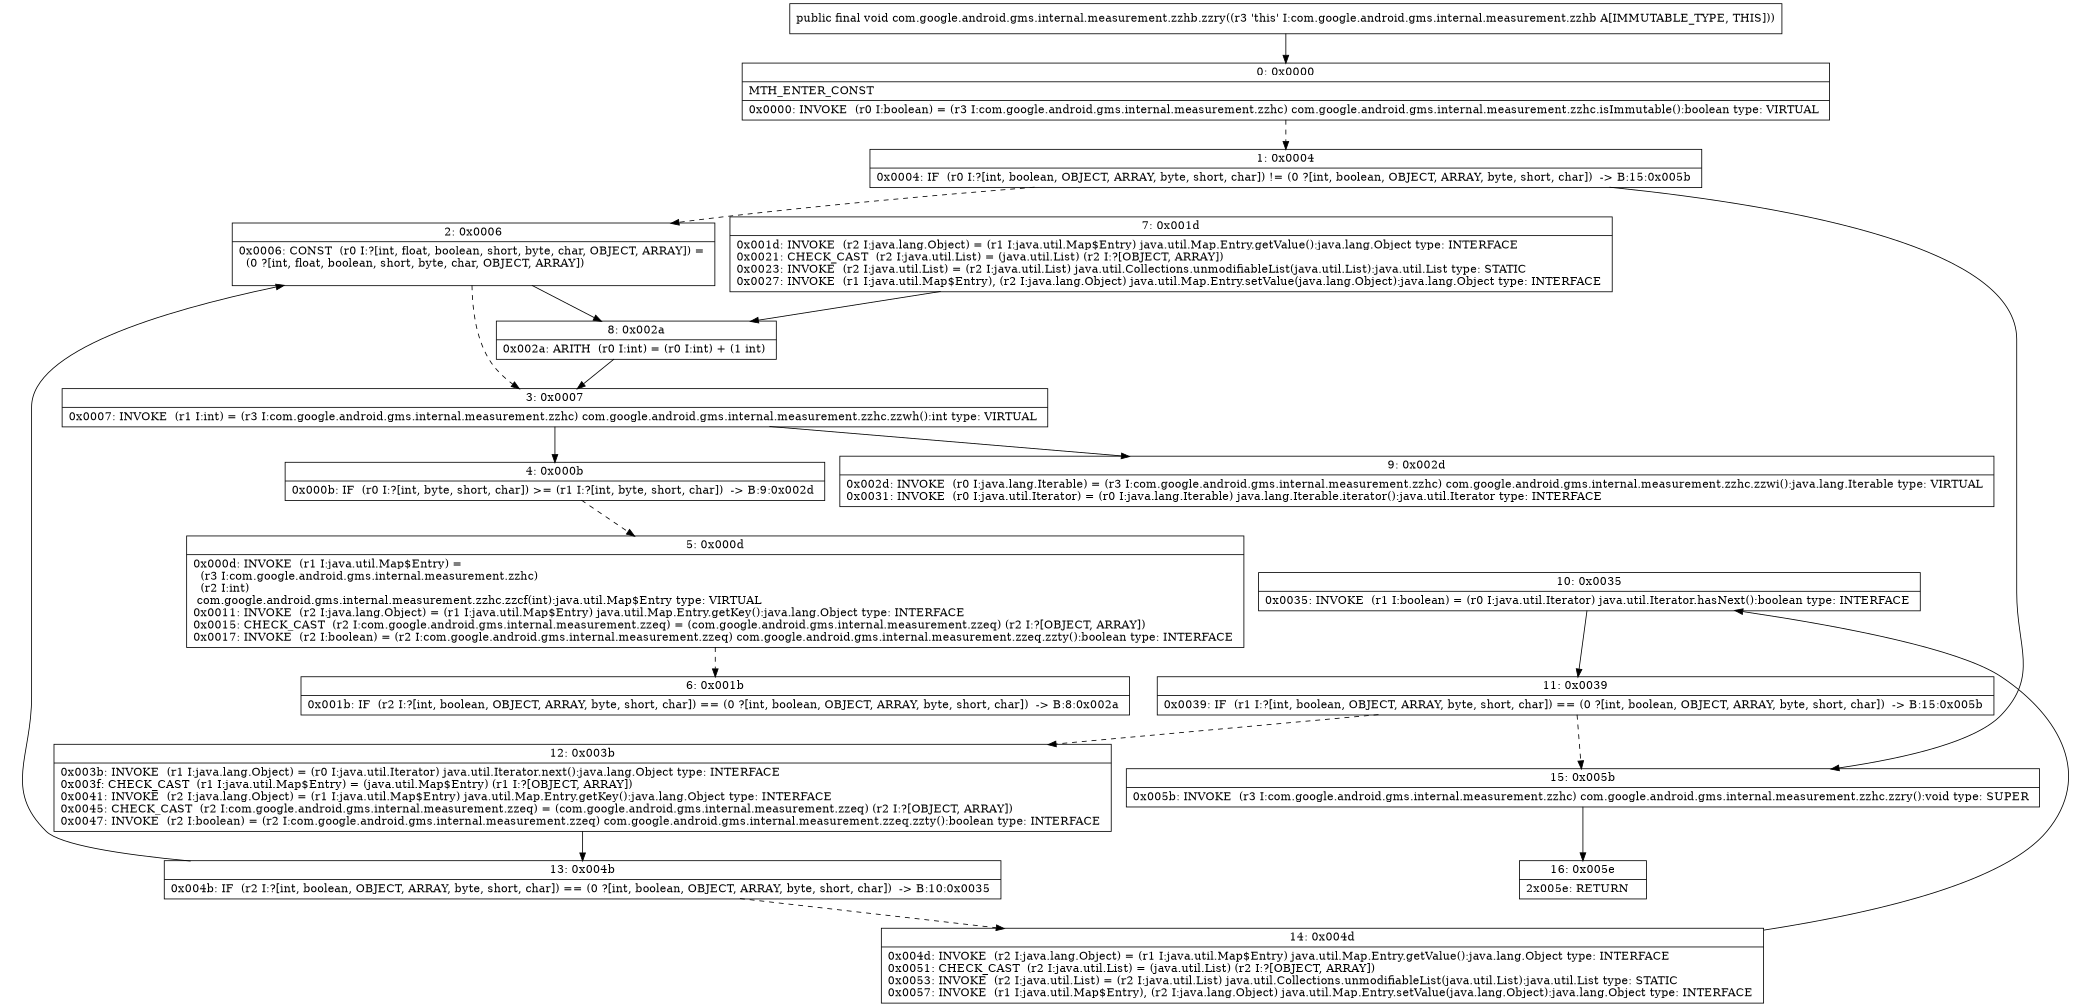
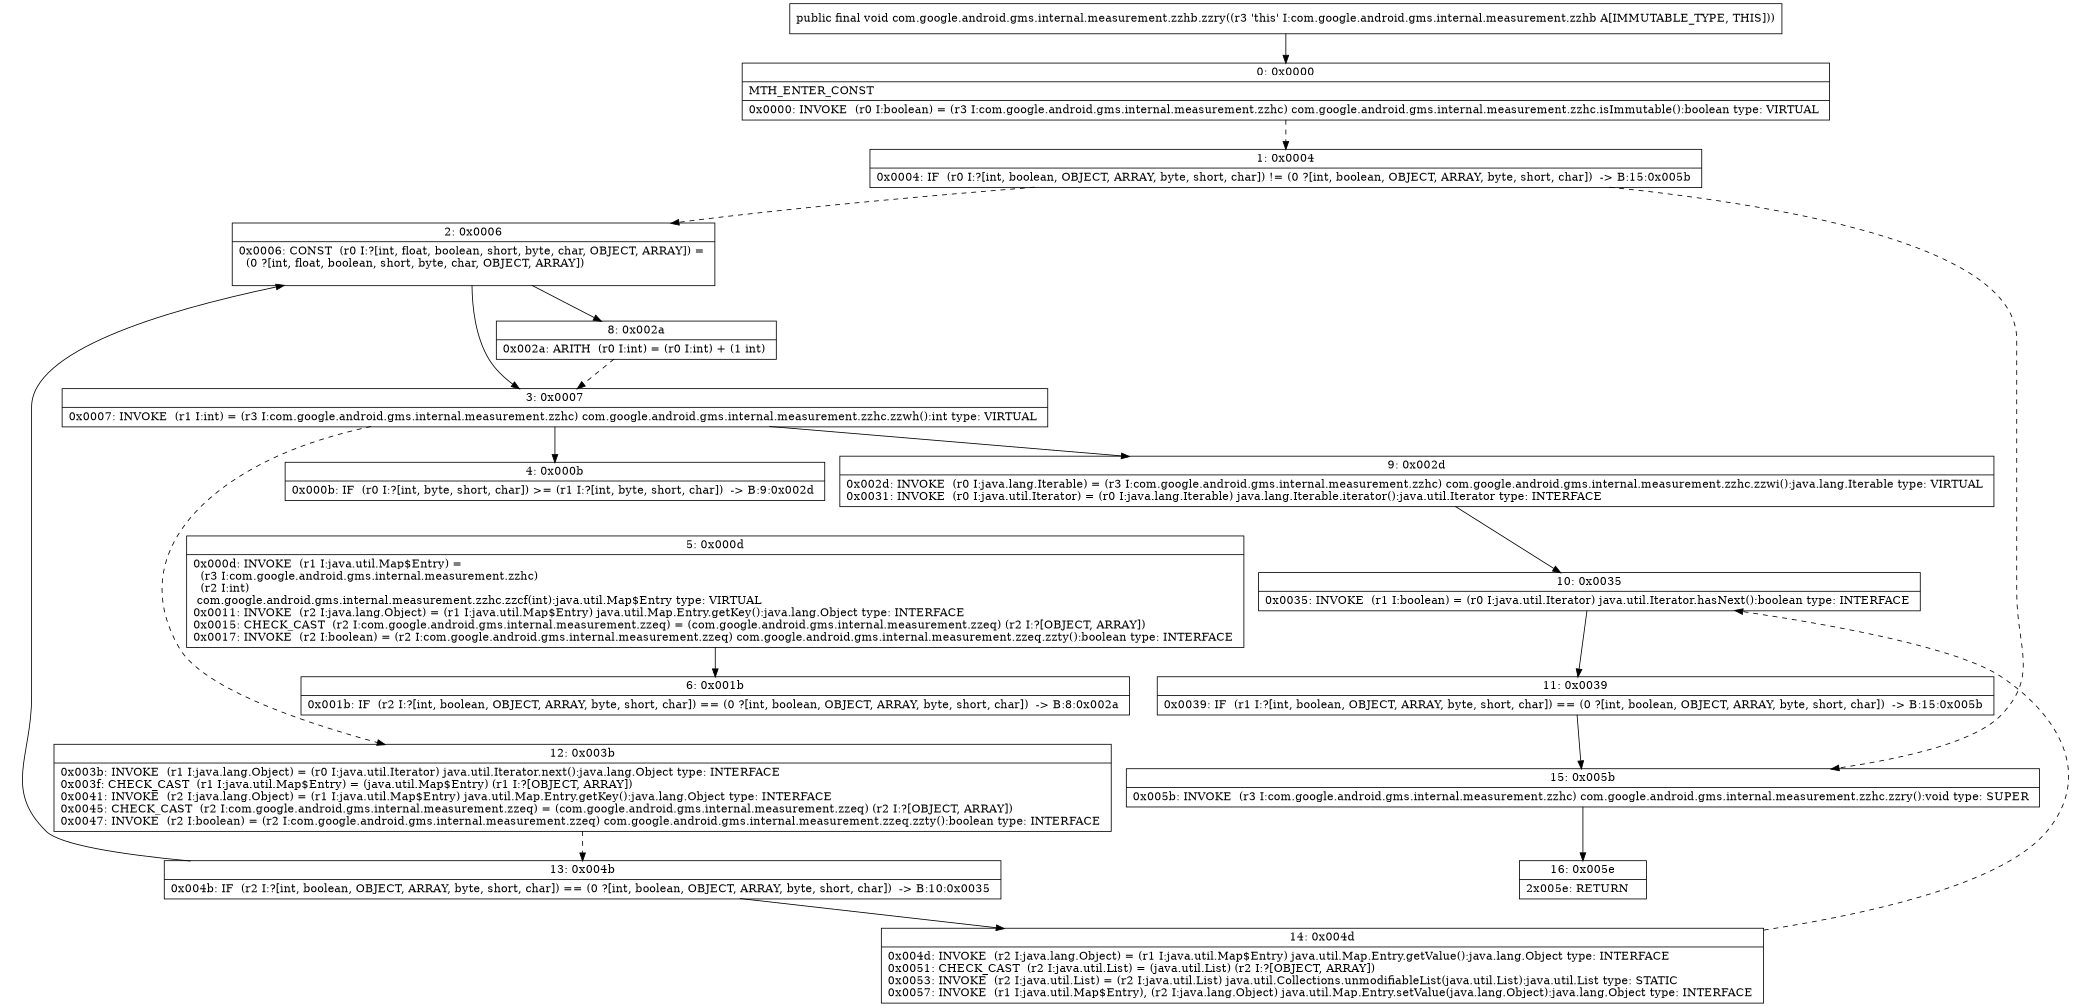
(1171, 254) -> none
(480, 340) -> (480, 340)
(599, 371) -> (599, 371)
(2017, 388) -> (2017, 388)
(605, 516) -> none
none -> (1504, 537)
(715, 658) -> (715, 658)
(1217, 729) -> (162, 590)
(1579, 738) -> (1579, 738)
(2067, 763) -> (2067, 763)
(583, 842) -> (583, 842)
(868, 913) -> (868, 913)
